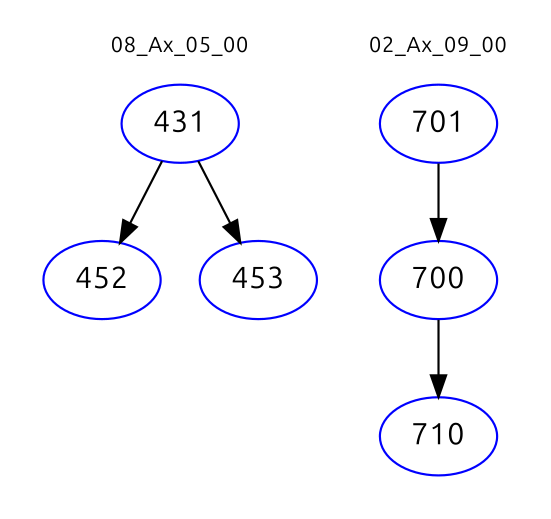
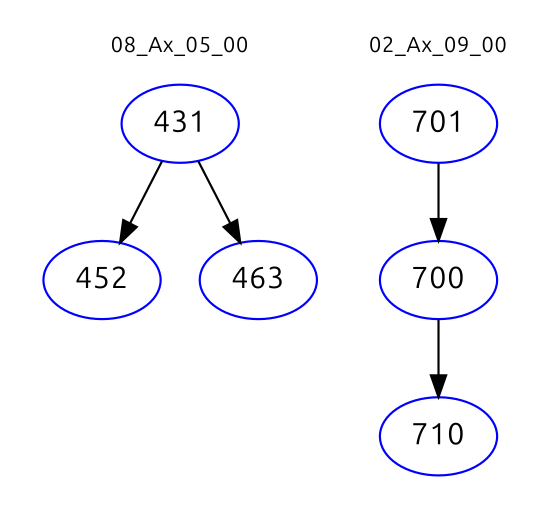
(258, 280) -> (258, 280)
